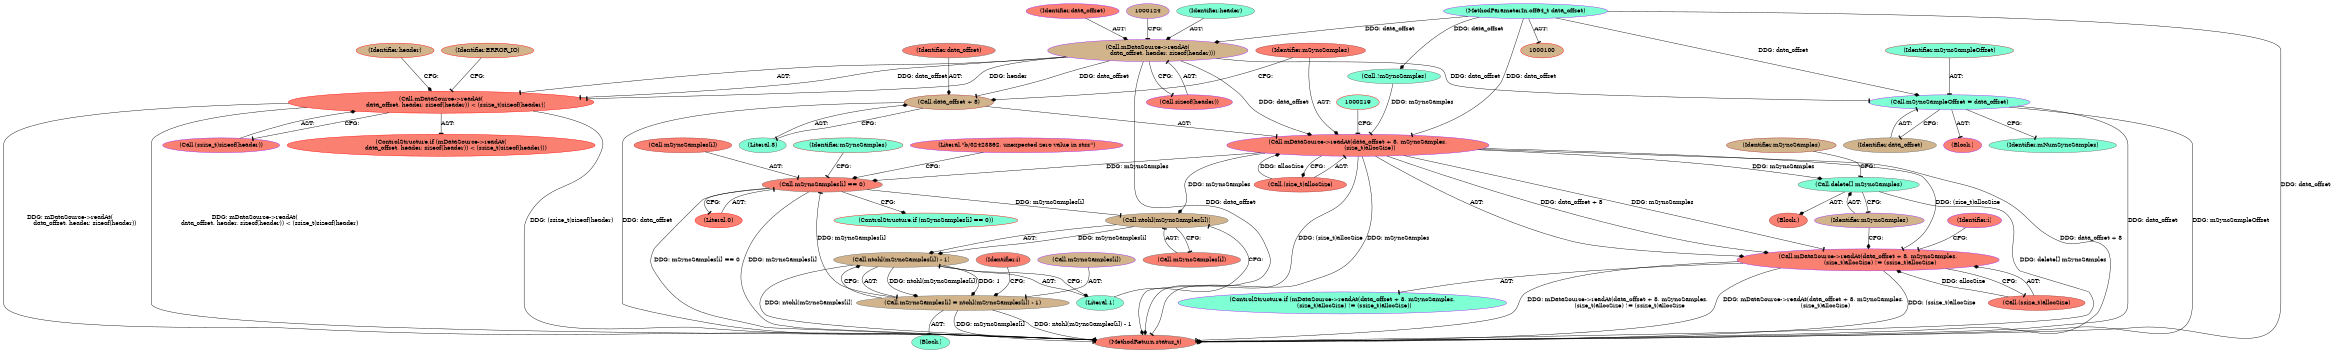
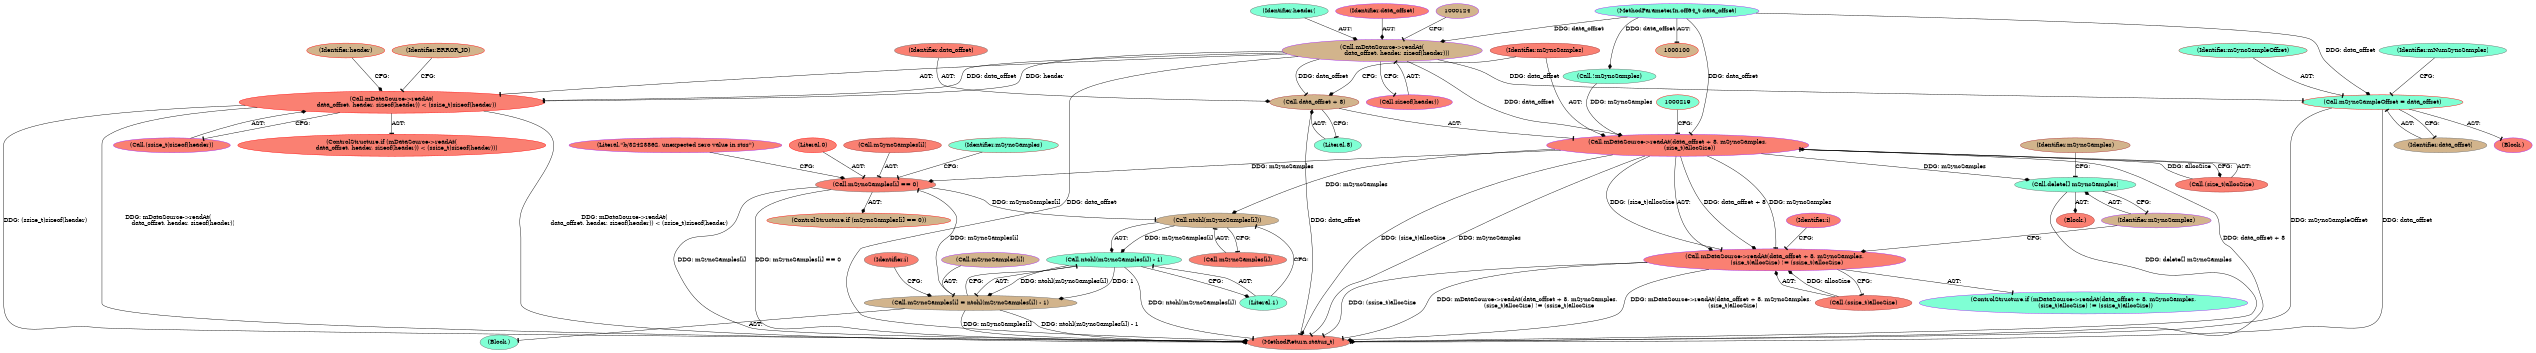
(1949, 102) -> (2382, 102)
(2000, 123) -> (2414, 76)
(731, 193) -> none
(889, 203) -> (876, 203)
(926, 220) -> (859, 220)
(901, 260) -> (1114, 260)
(843, 282) -> (1013, 272)
(2216, 335) -> none
